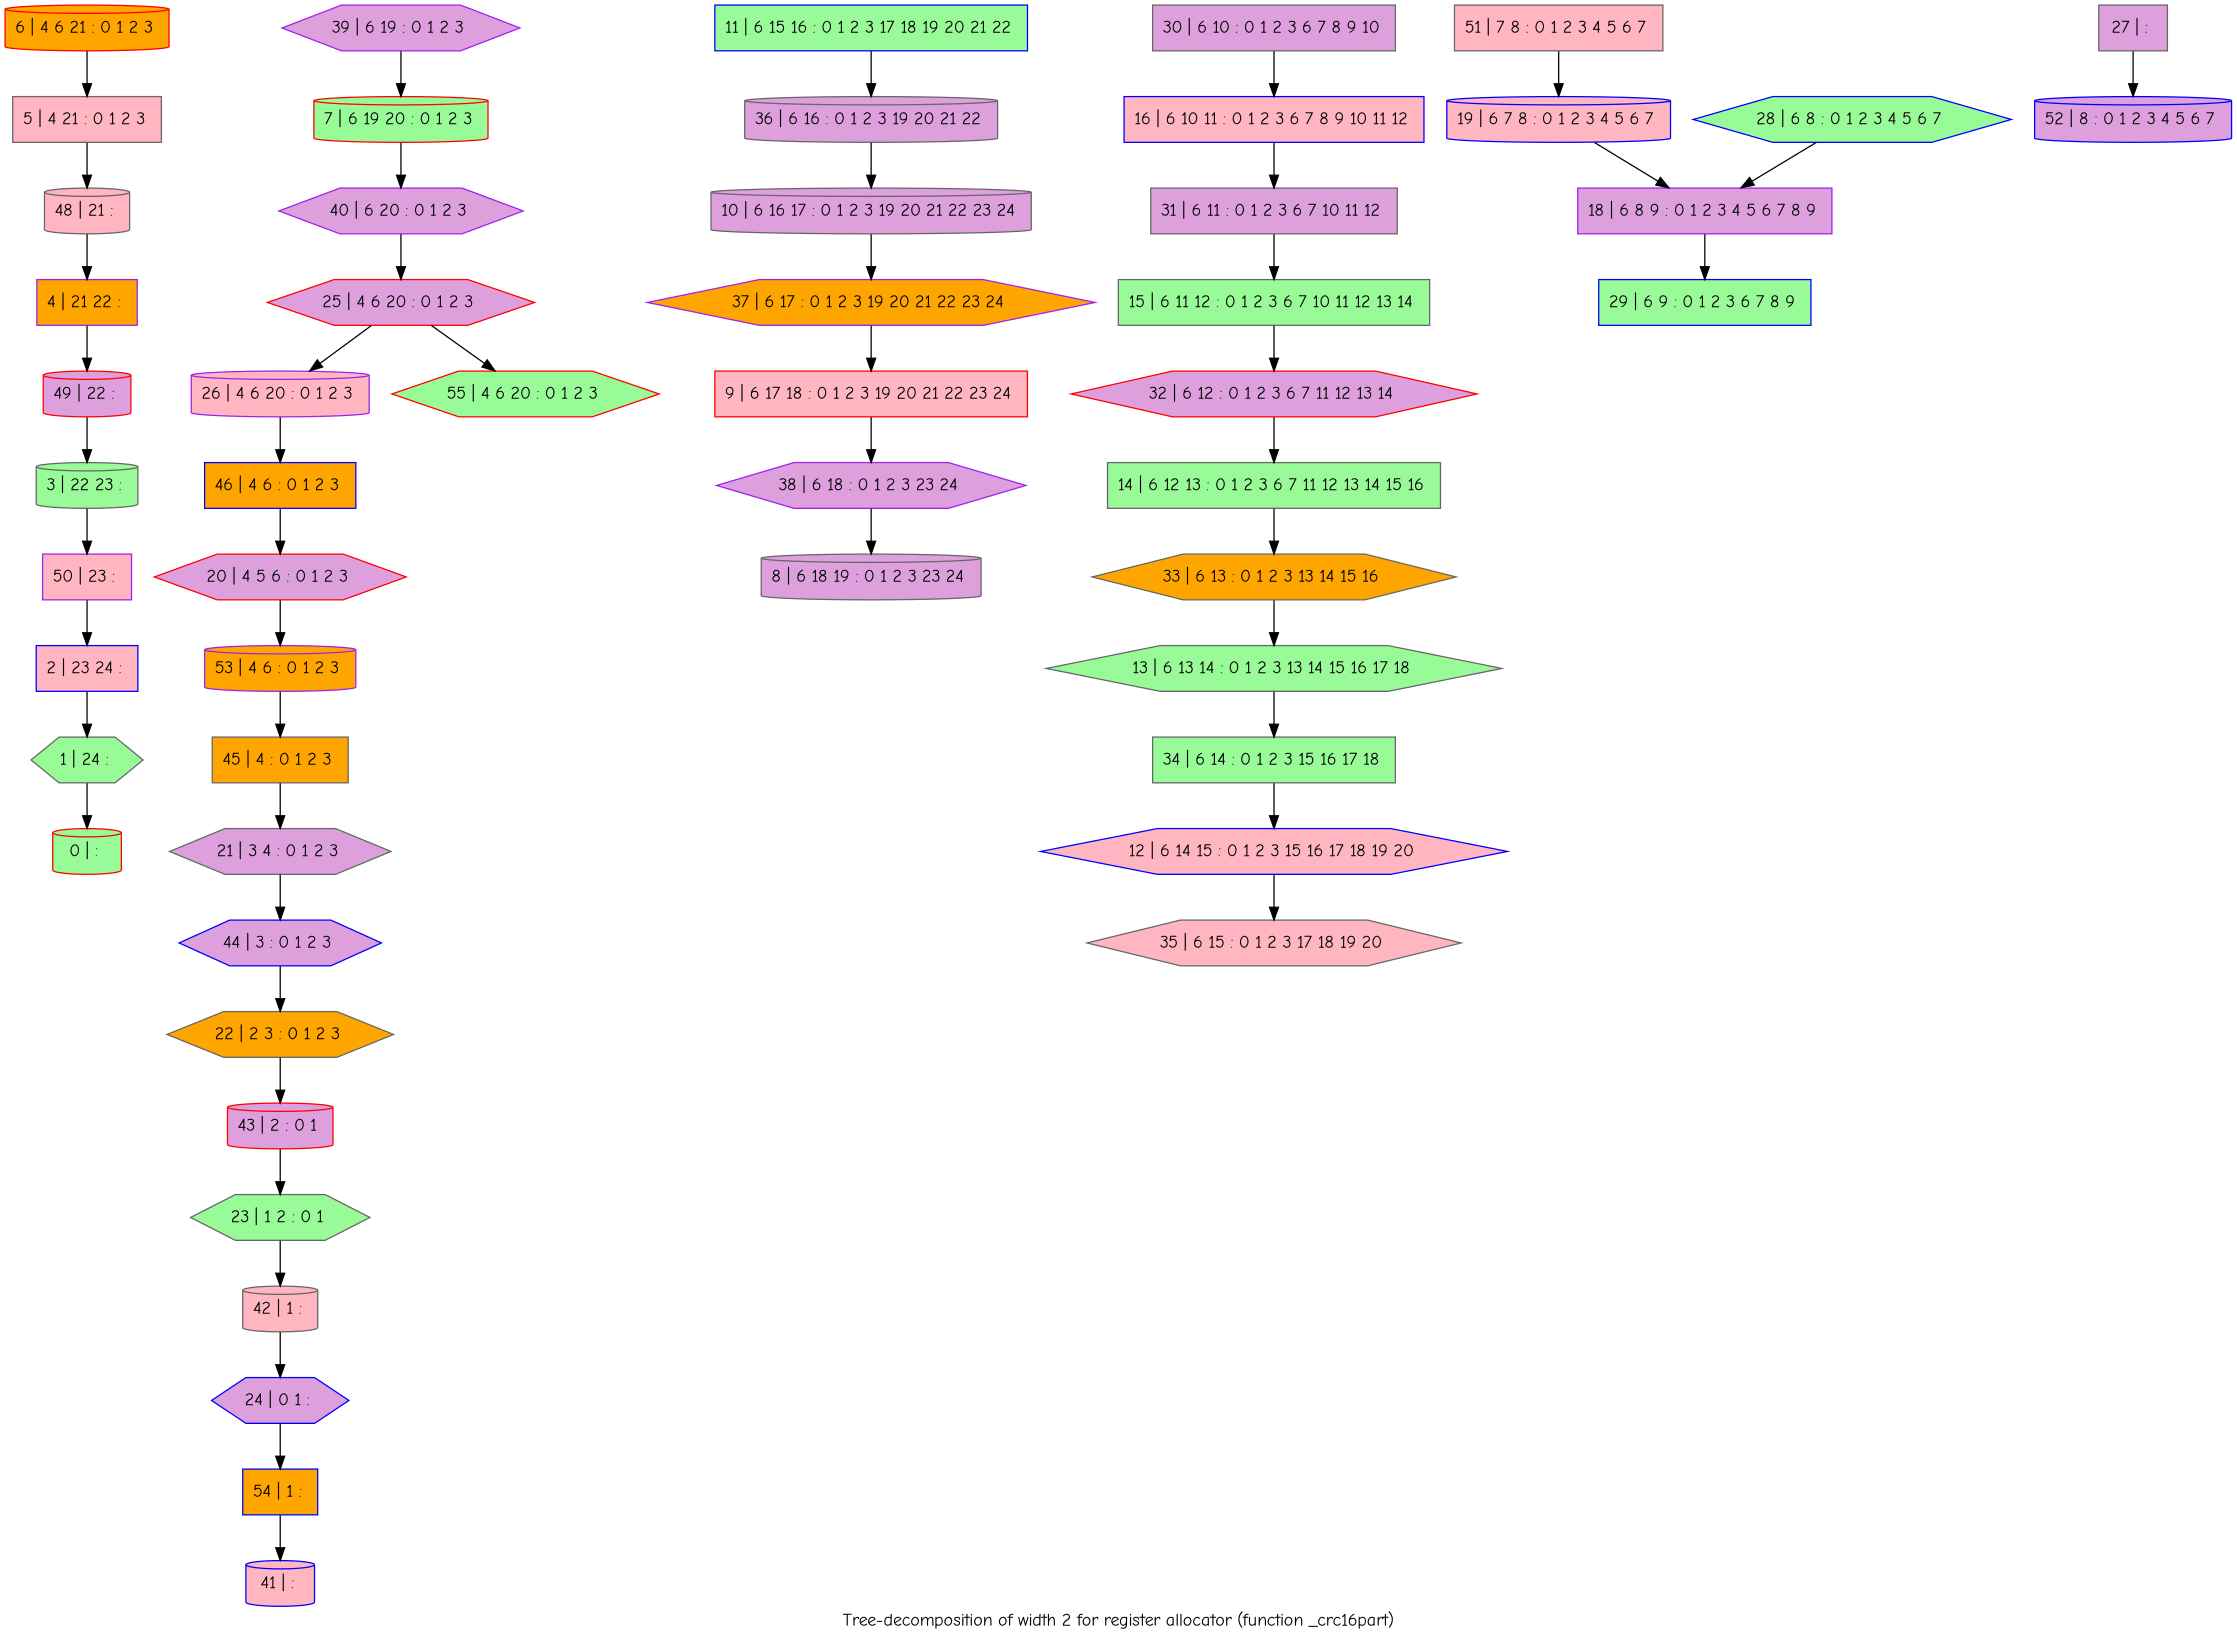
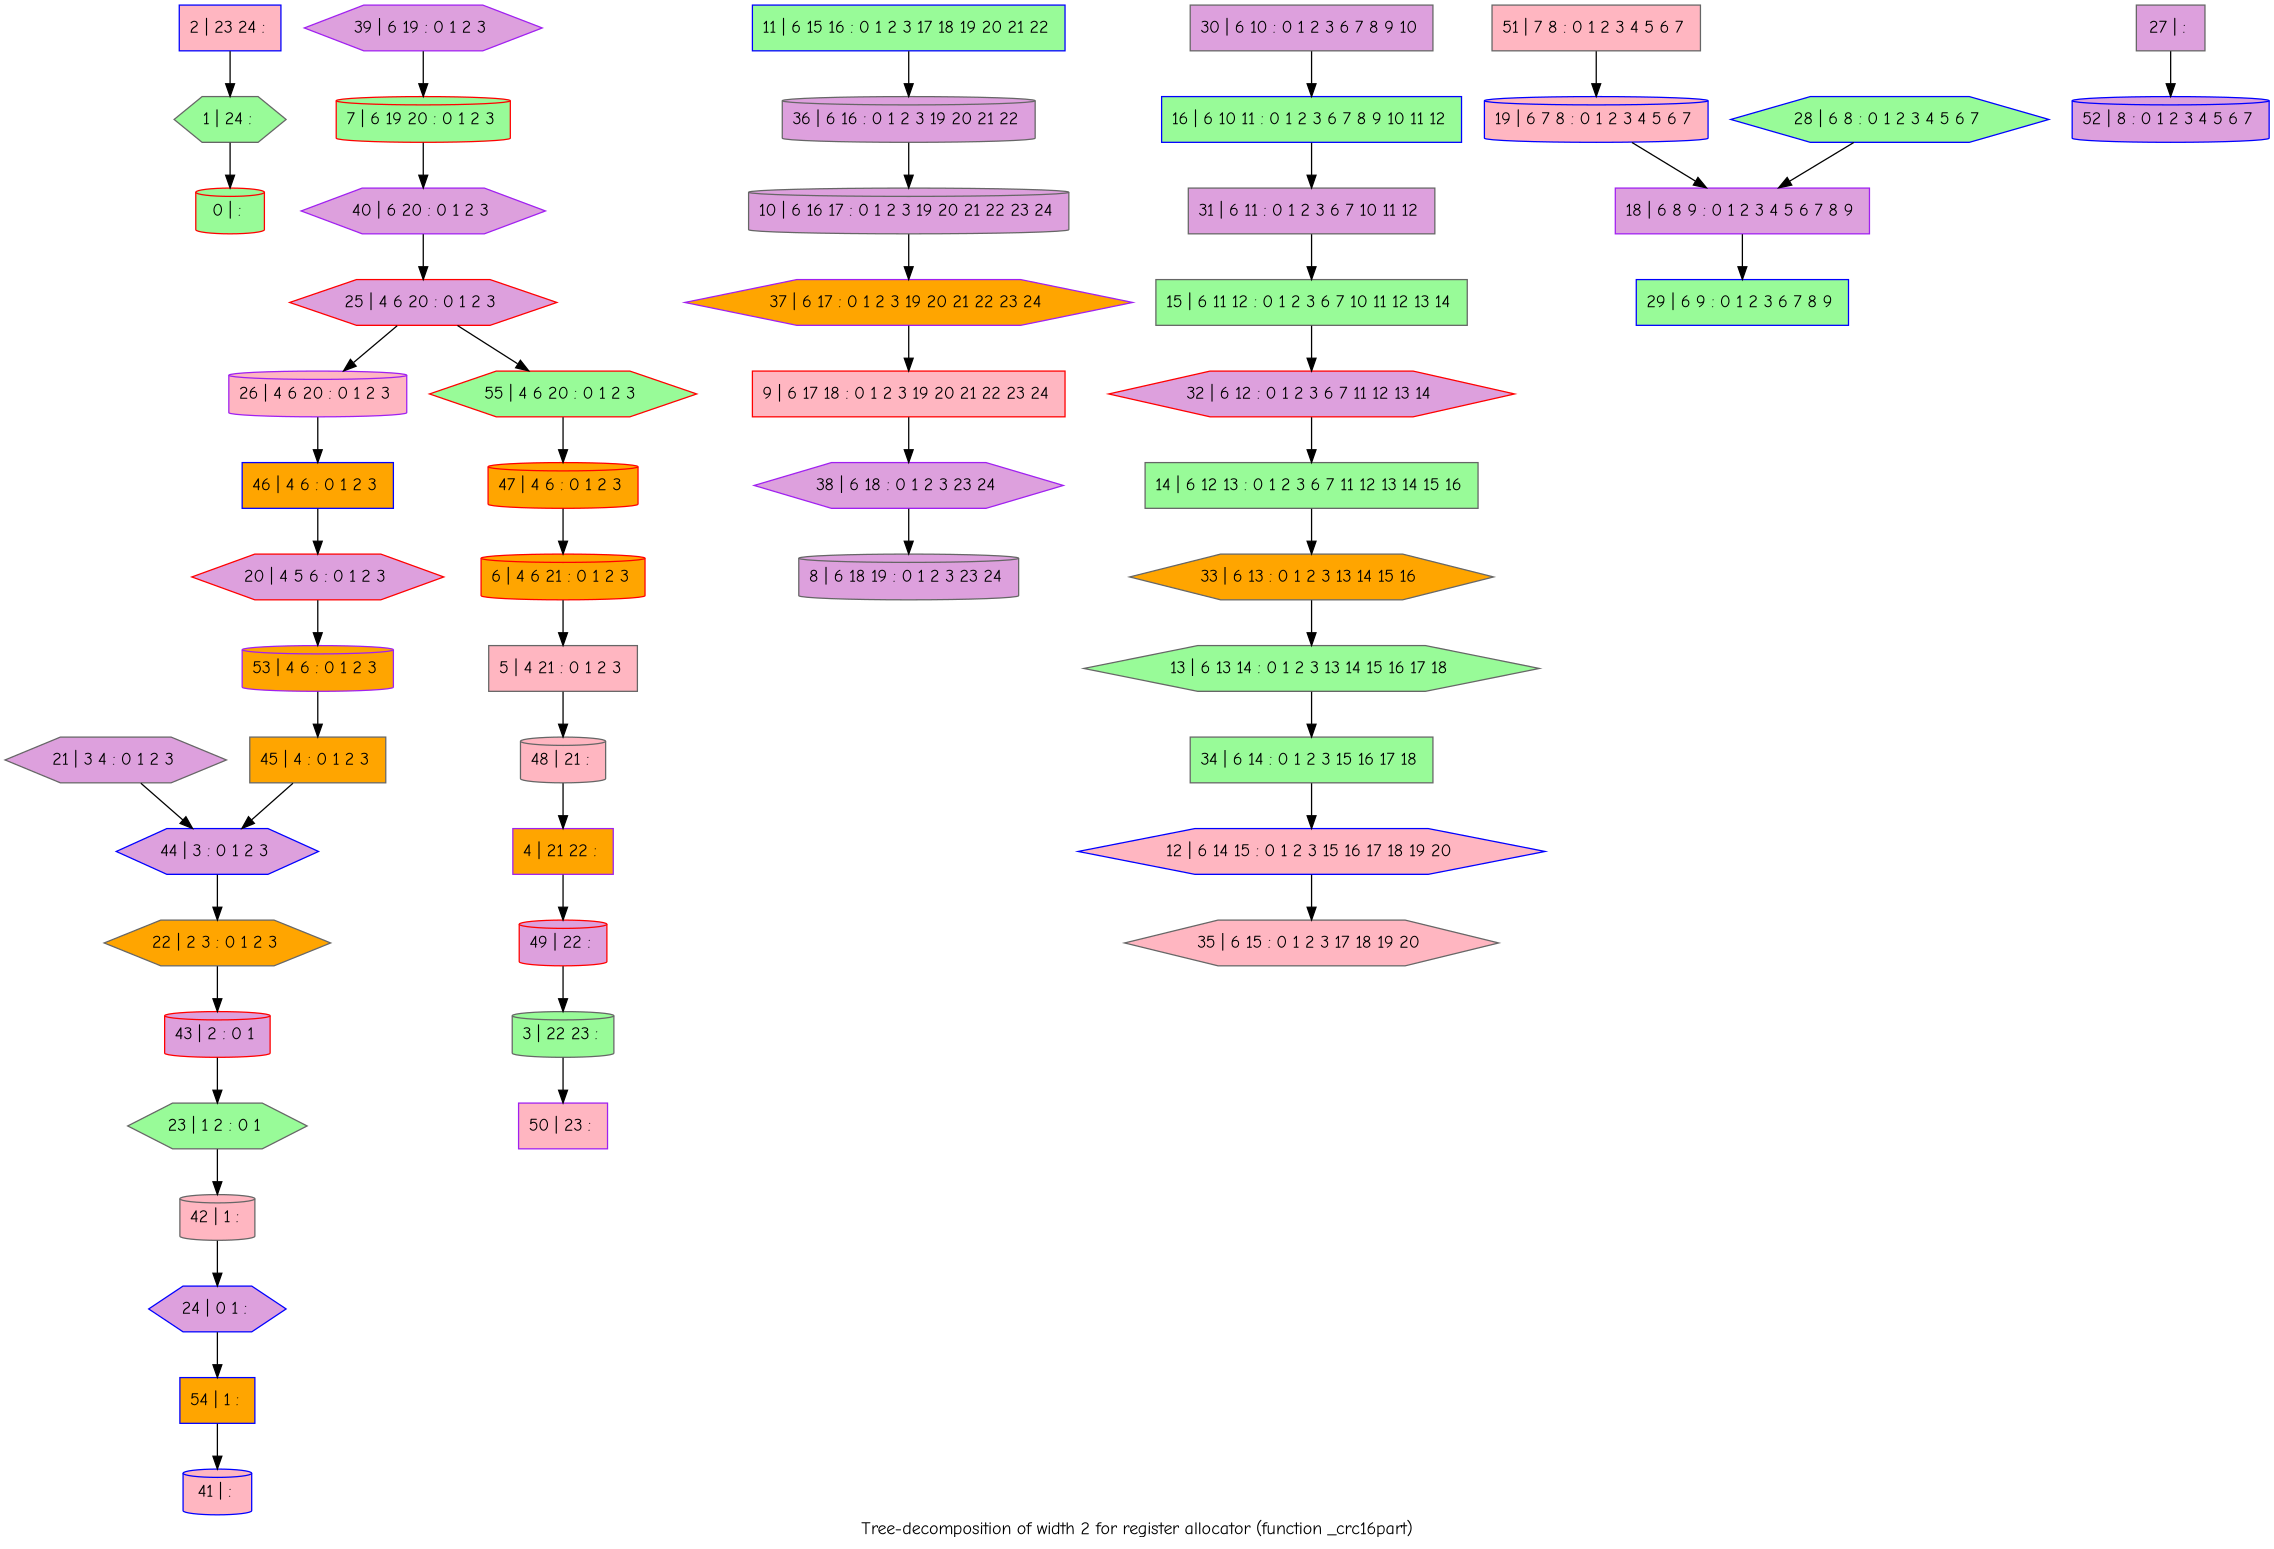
(1274, 119) -> (1312, 119)
none -> (563, 485)
(87, 616) -> none
(280, 799) -> (272, 802)
